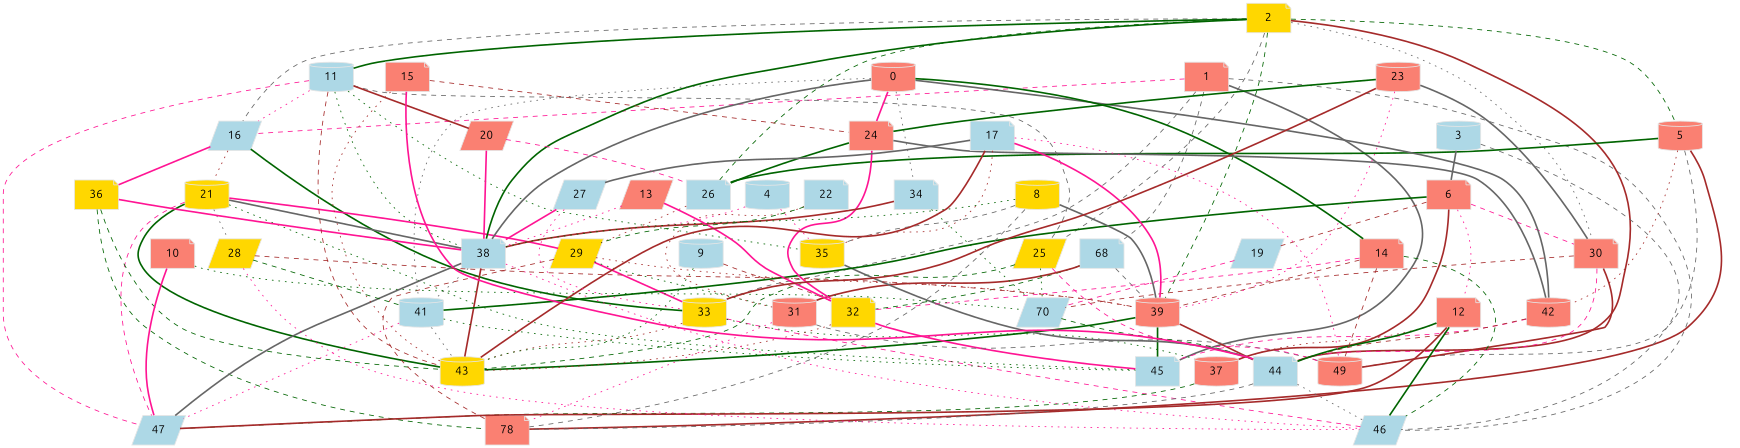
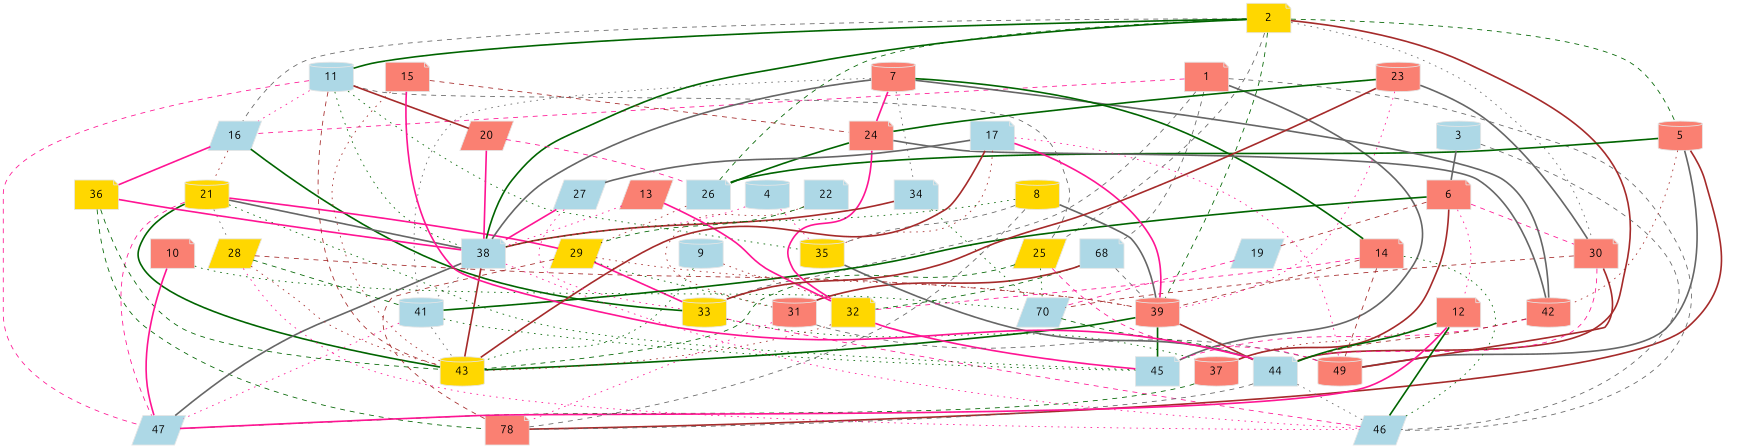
(893, 77) -> (893, 77)
(777, 282) -> (777, 282)
(1493, 334) -> (1493, 334)
(583, 342) -> (338, 329)
(1609, 349) -> (1609, 349)
(824, 413) -> (824, 413)
